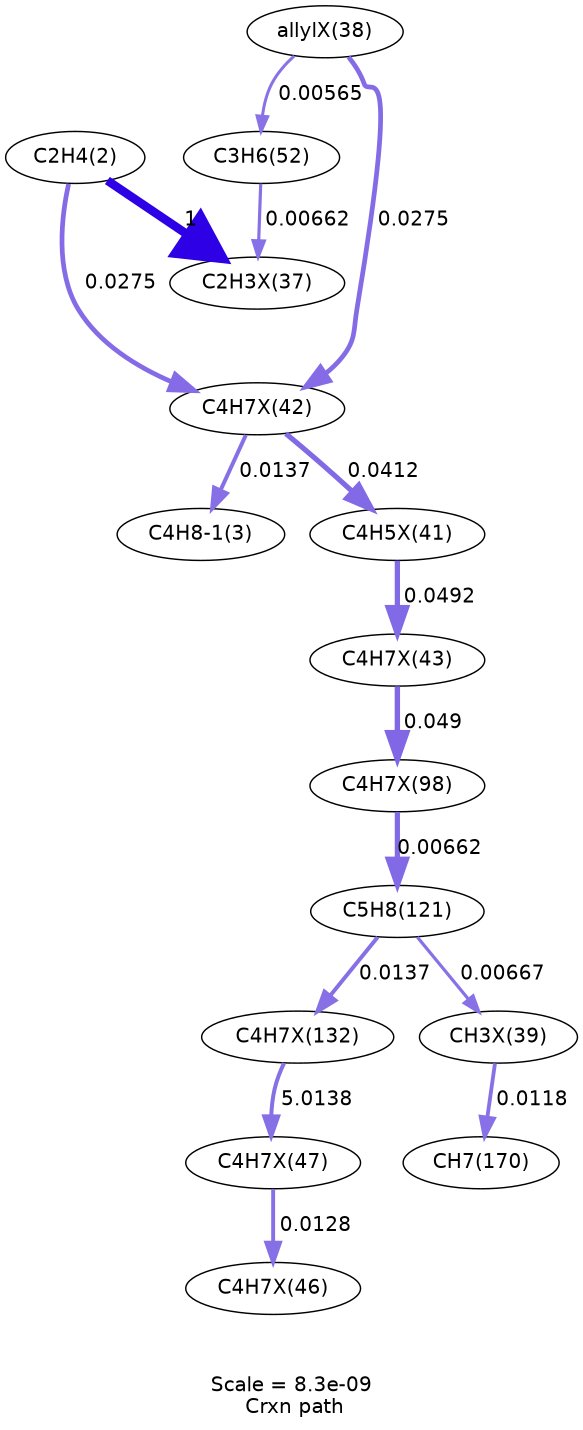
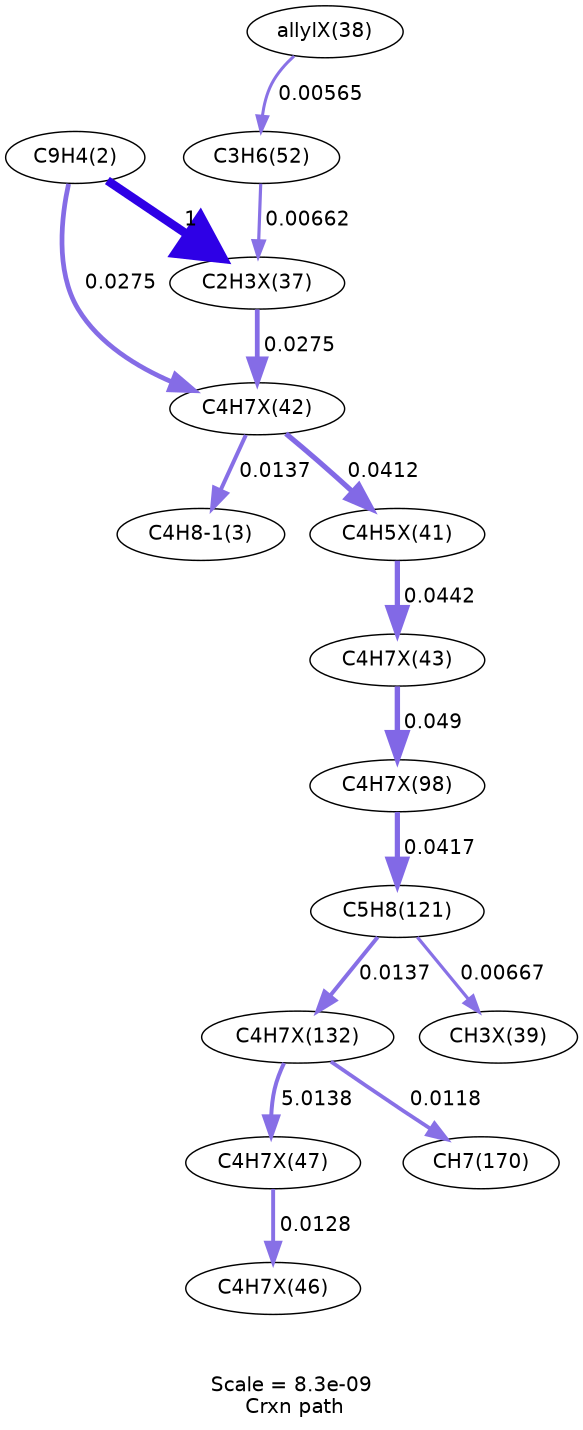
(75, 157) -> (75, 157)
(371, 214) -> (257, 334)
(437, 597) -> (437, 597)
(437, 849) -> (437, 849)
(491, 1090) -> (381, 1096)
